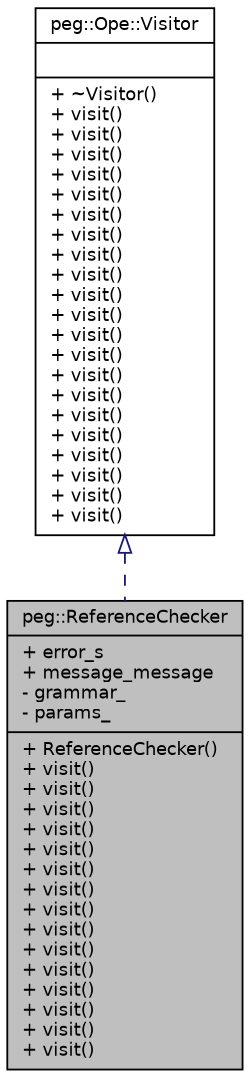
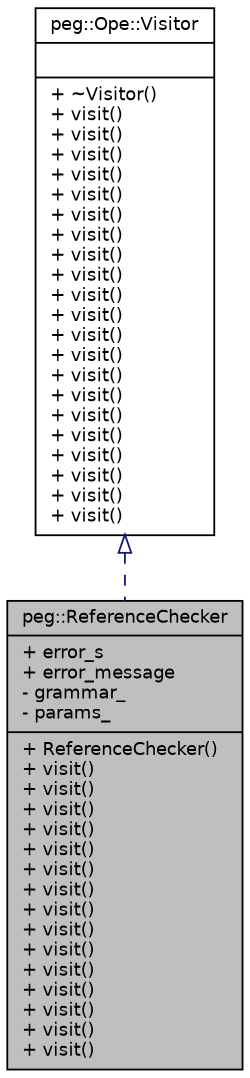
(119, 673) -> (99, 673)
